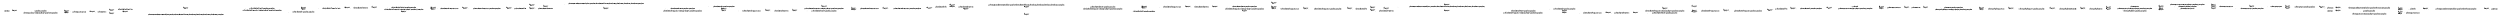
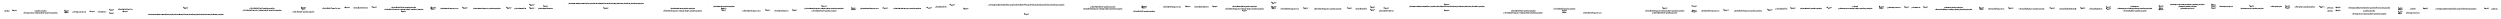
(966, 7) -> none
(1622, 13) -> none
